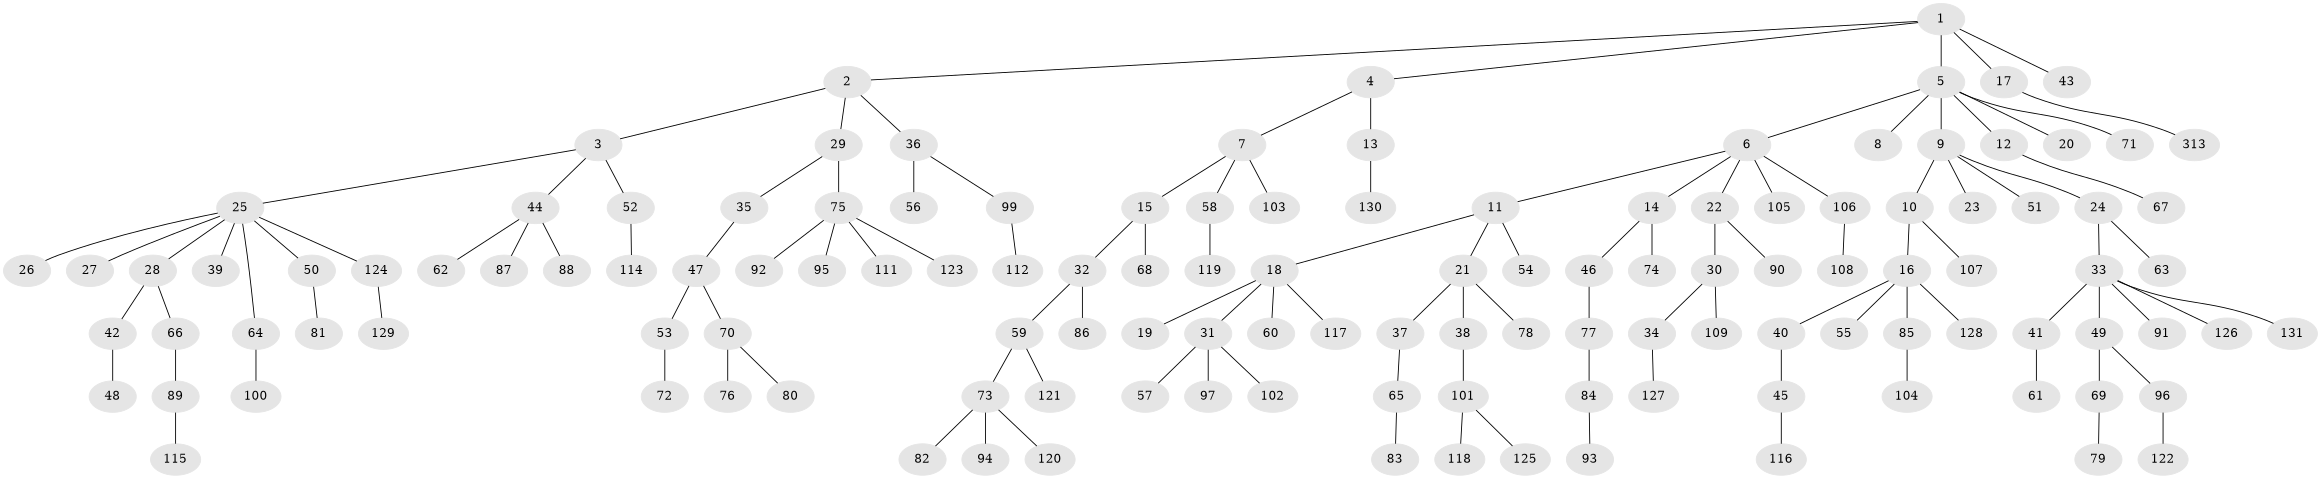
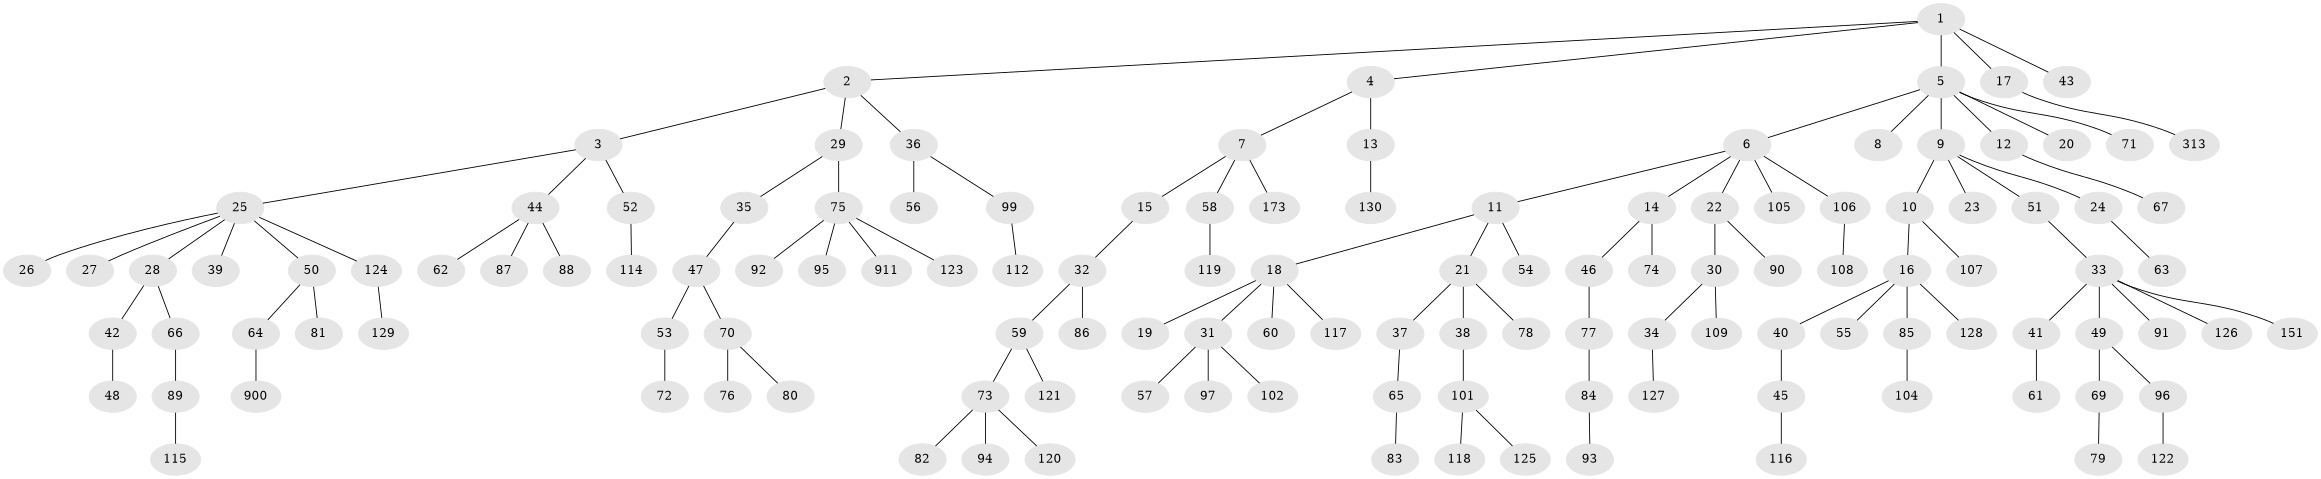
(1275, 208) -> (1275, 208)
(2099, 239) -> (2067, 239)
(249, 271) -> (284, 302)
(887, 271) -> (887, 271)
(1145, 271) -> none
(2292, 334) -> (2292, 334)
(256, 397) -> (256, 397)
